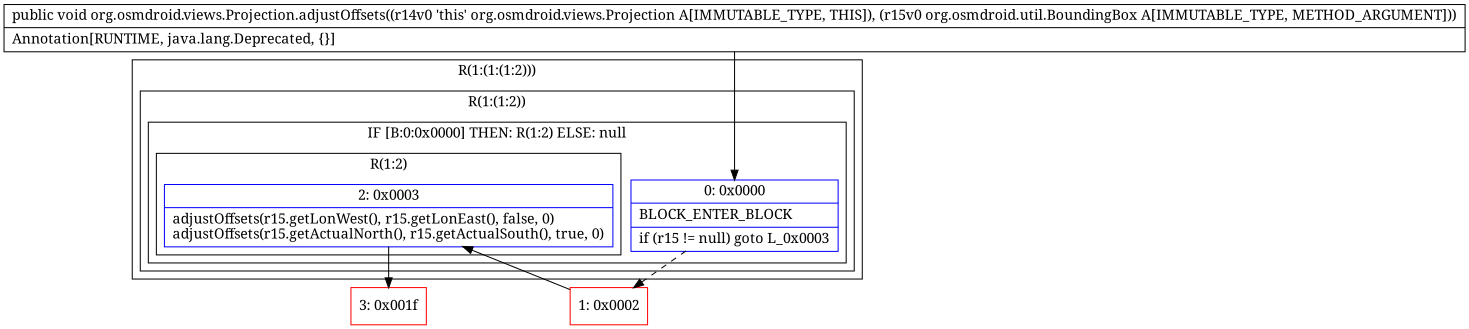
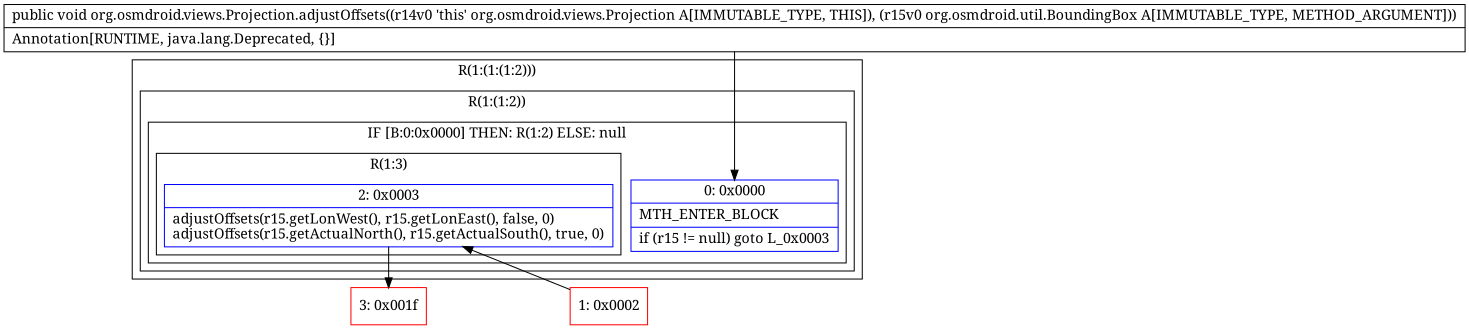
(389, 165) -> (389, 165)
(716, 215) -> (709, 215)
(664, 266) -> none
